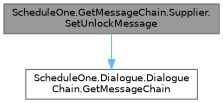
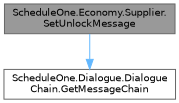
(112, 19) -> (90, 19)
